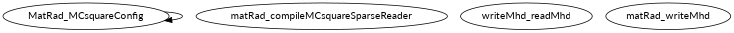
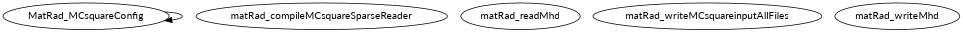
(526, 16) -> (521, 16)
none -> (707, 16)
